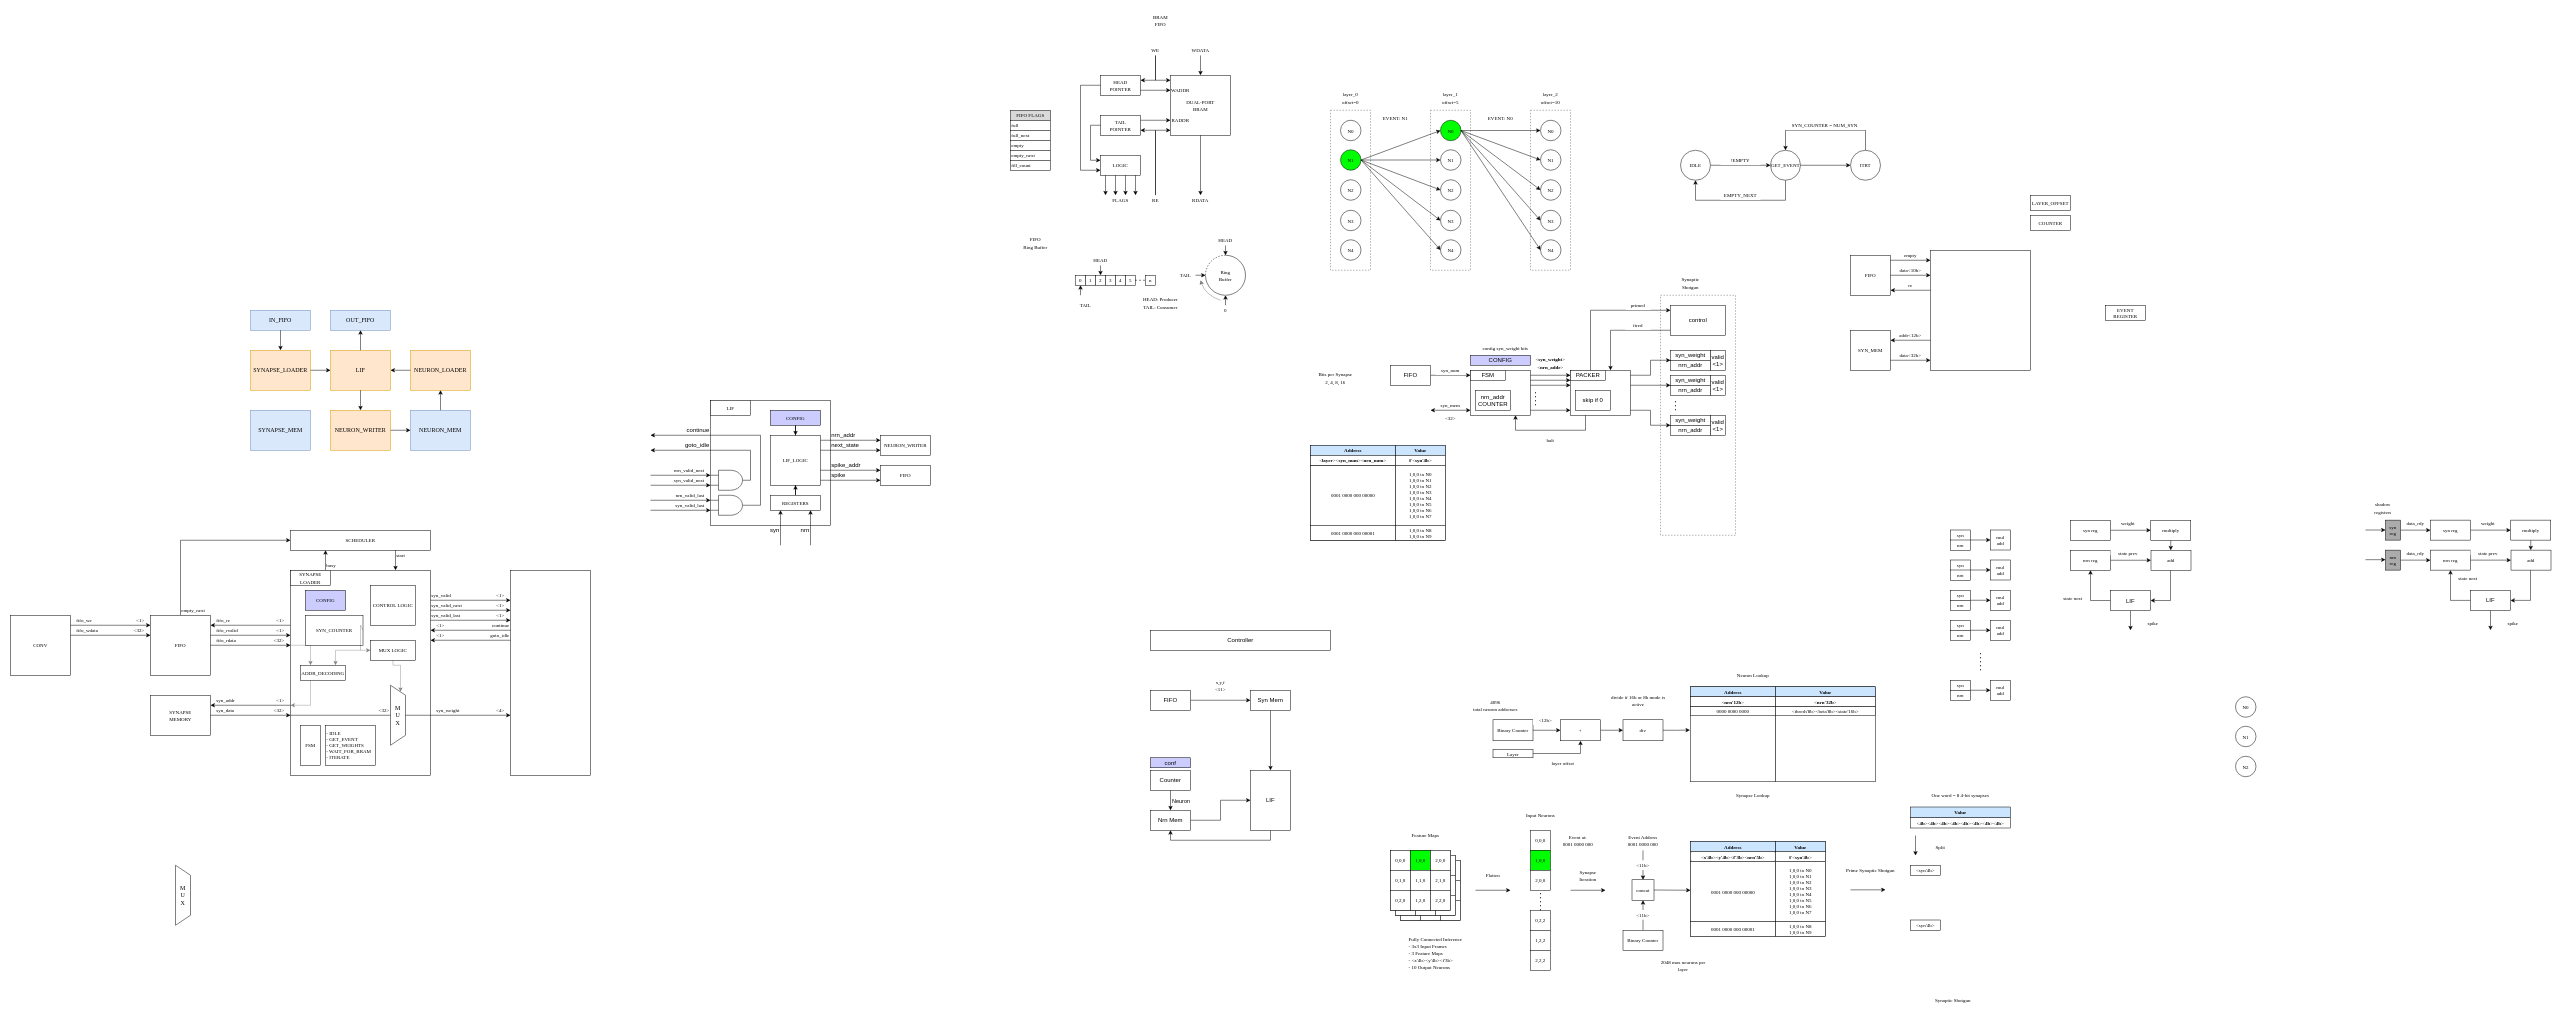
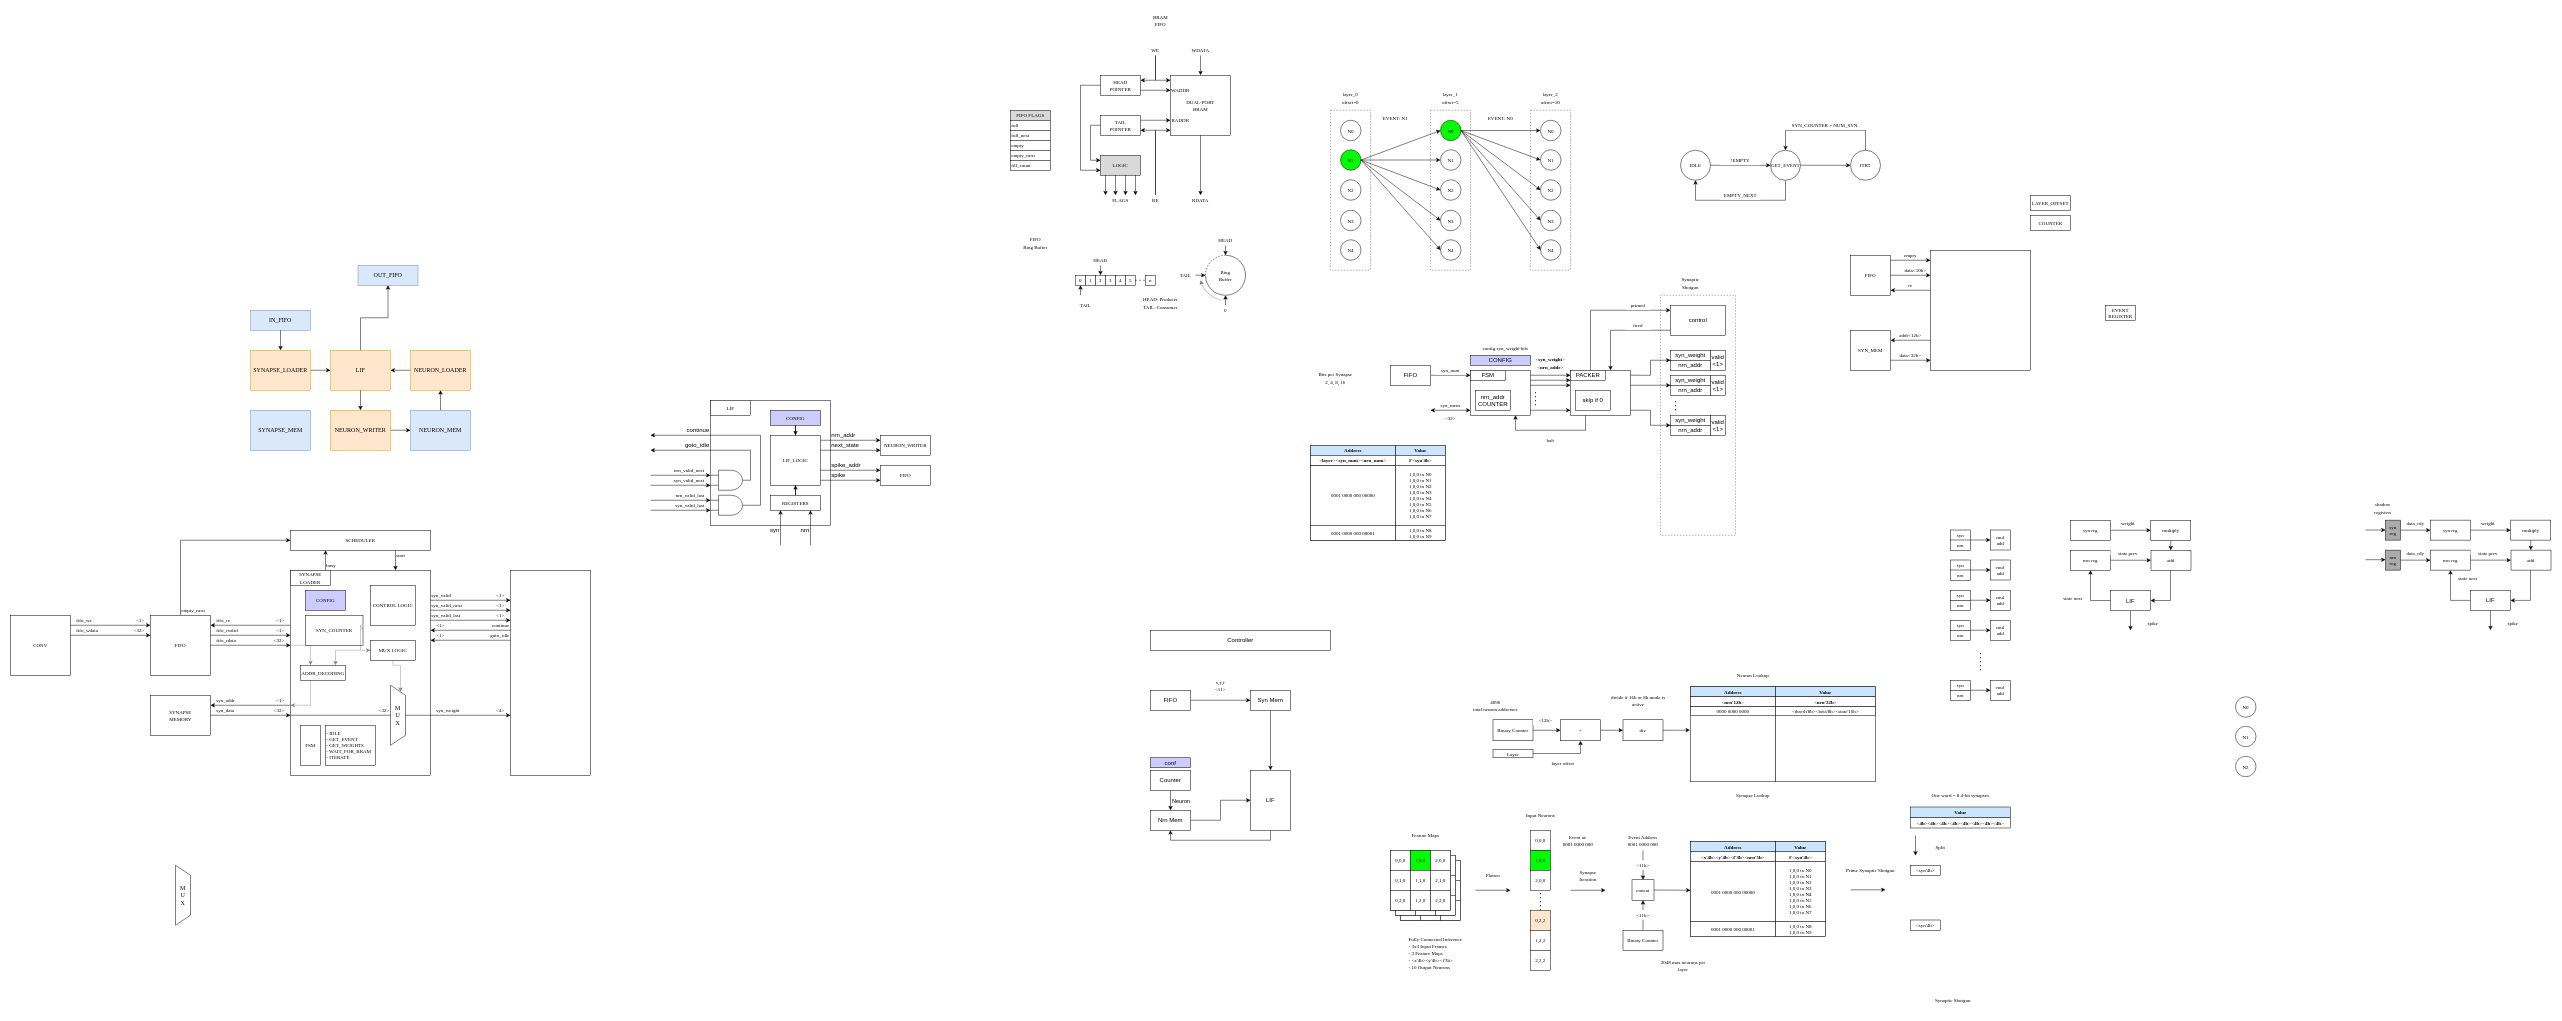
(1120, 165) -> (1120, 165)
(1910, 270) -> (1915, 270)
(2125, 313) -> (2120, 313)
(360, 320) -> (388, 275)
(1540, 920) -> (1540, 920)
